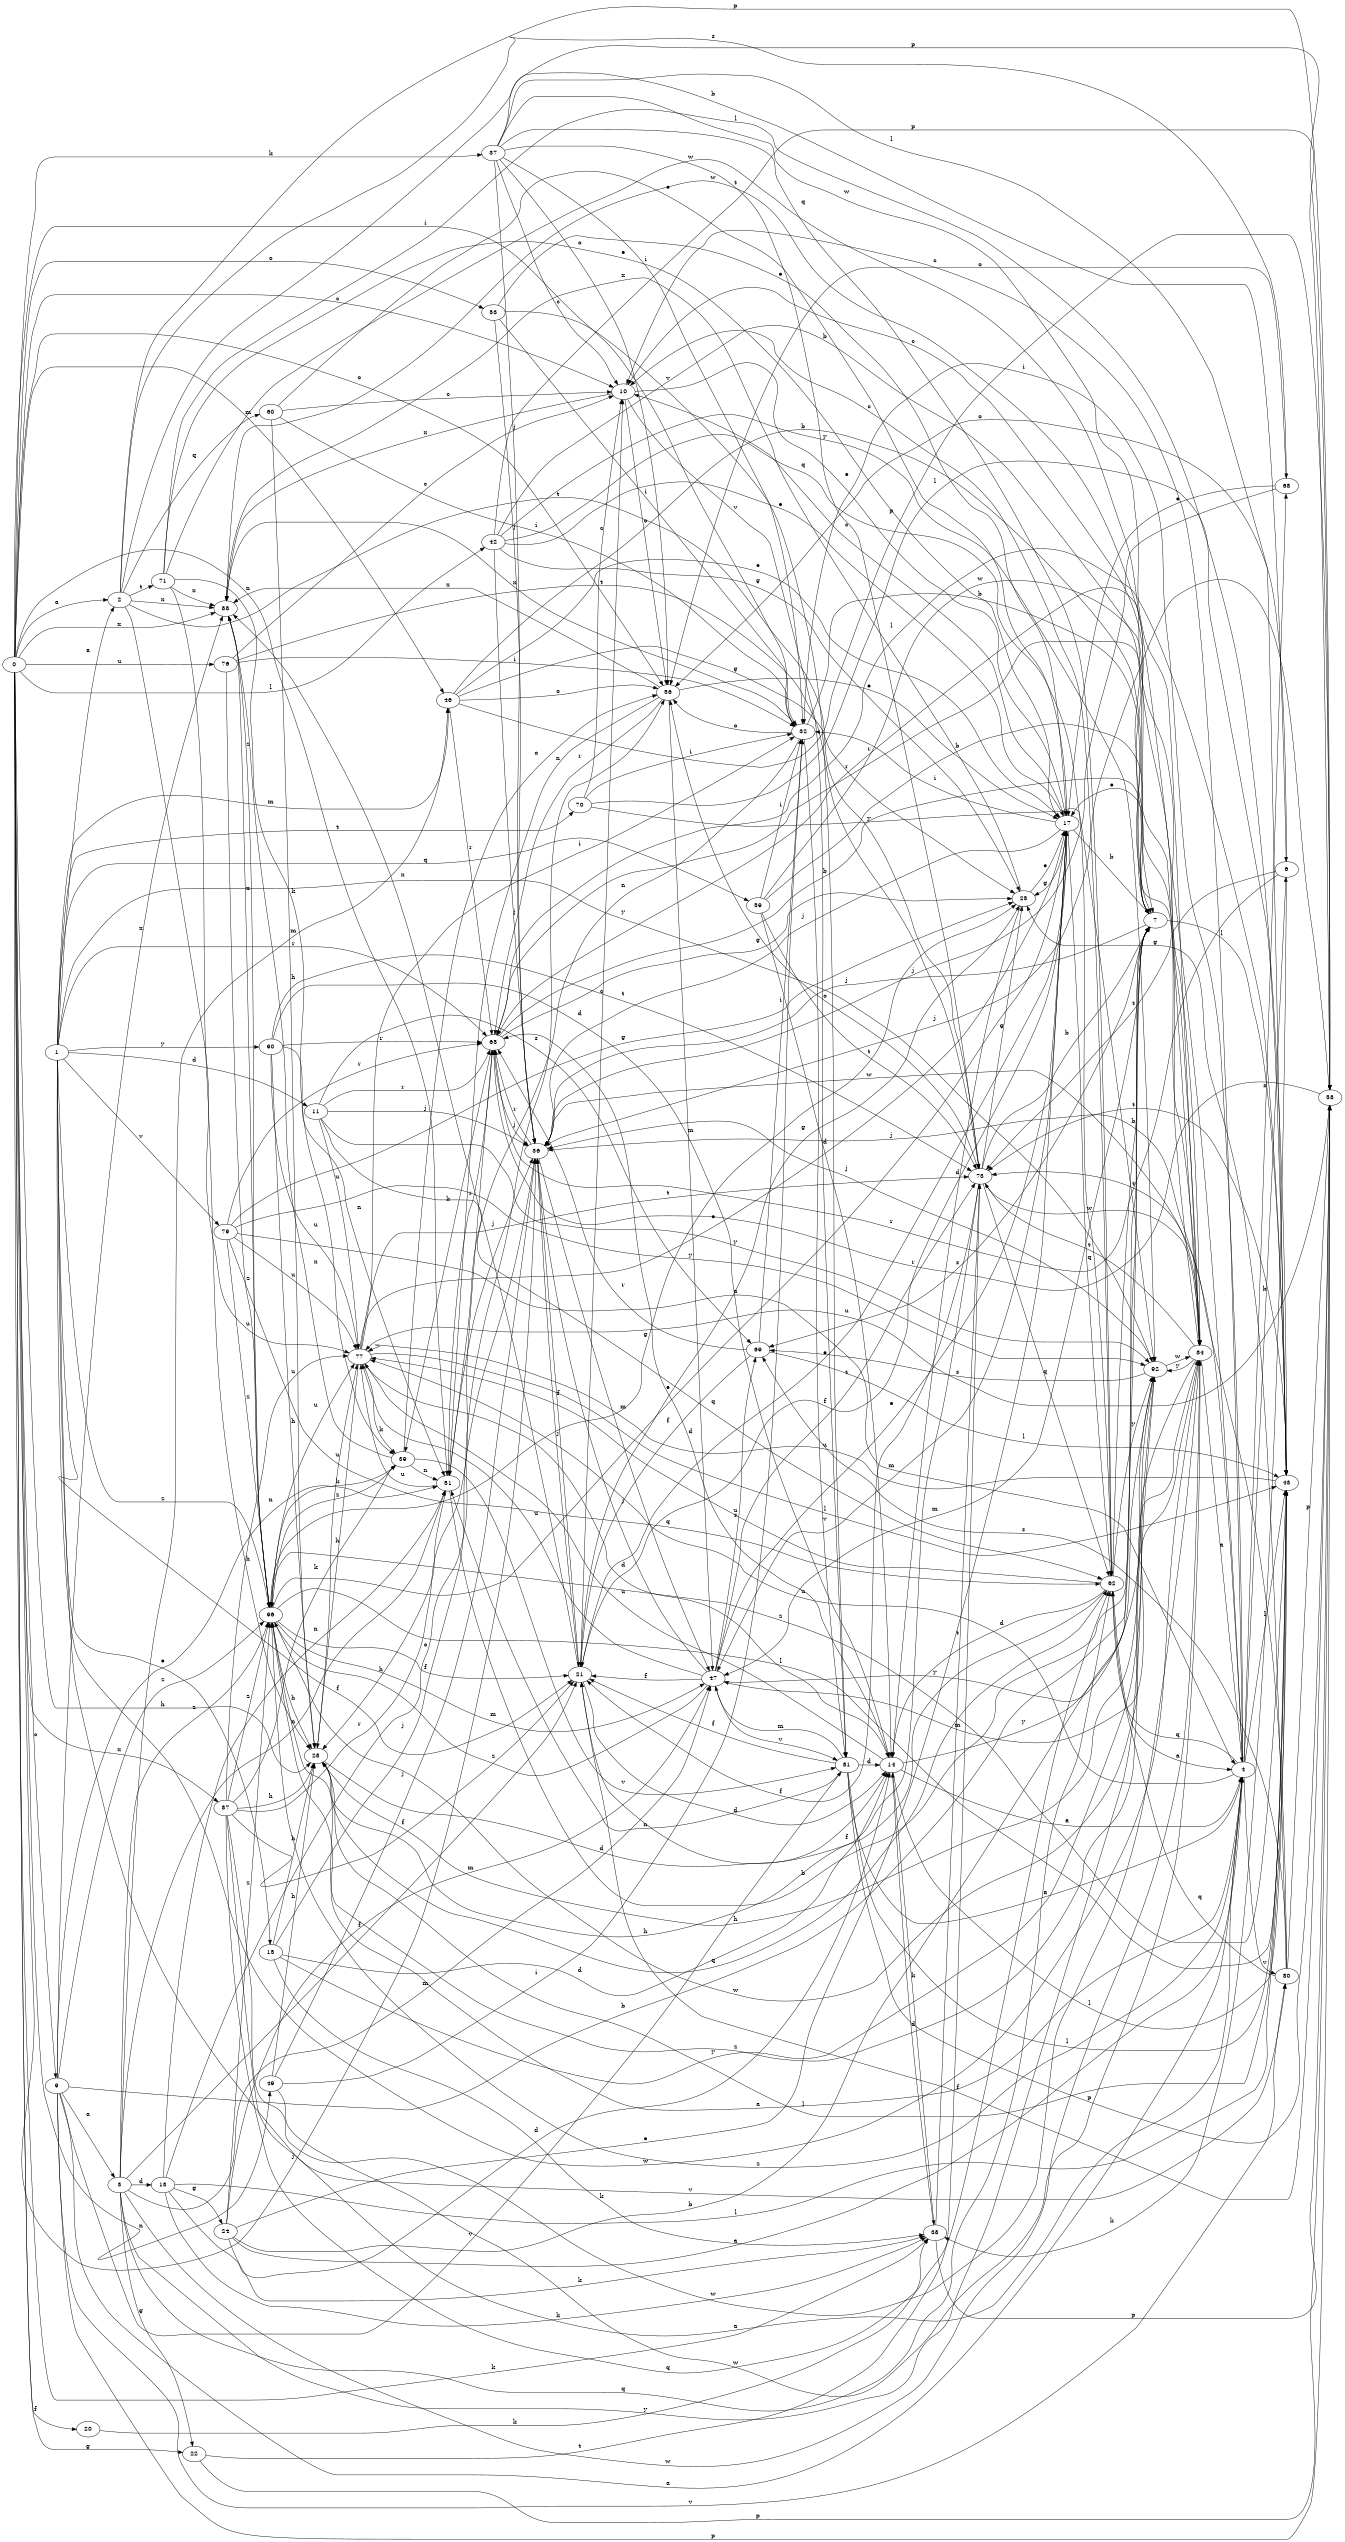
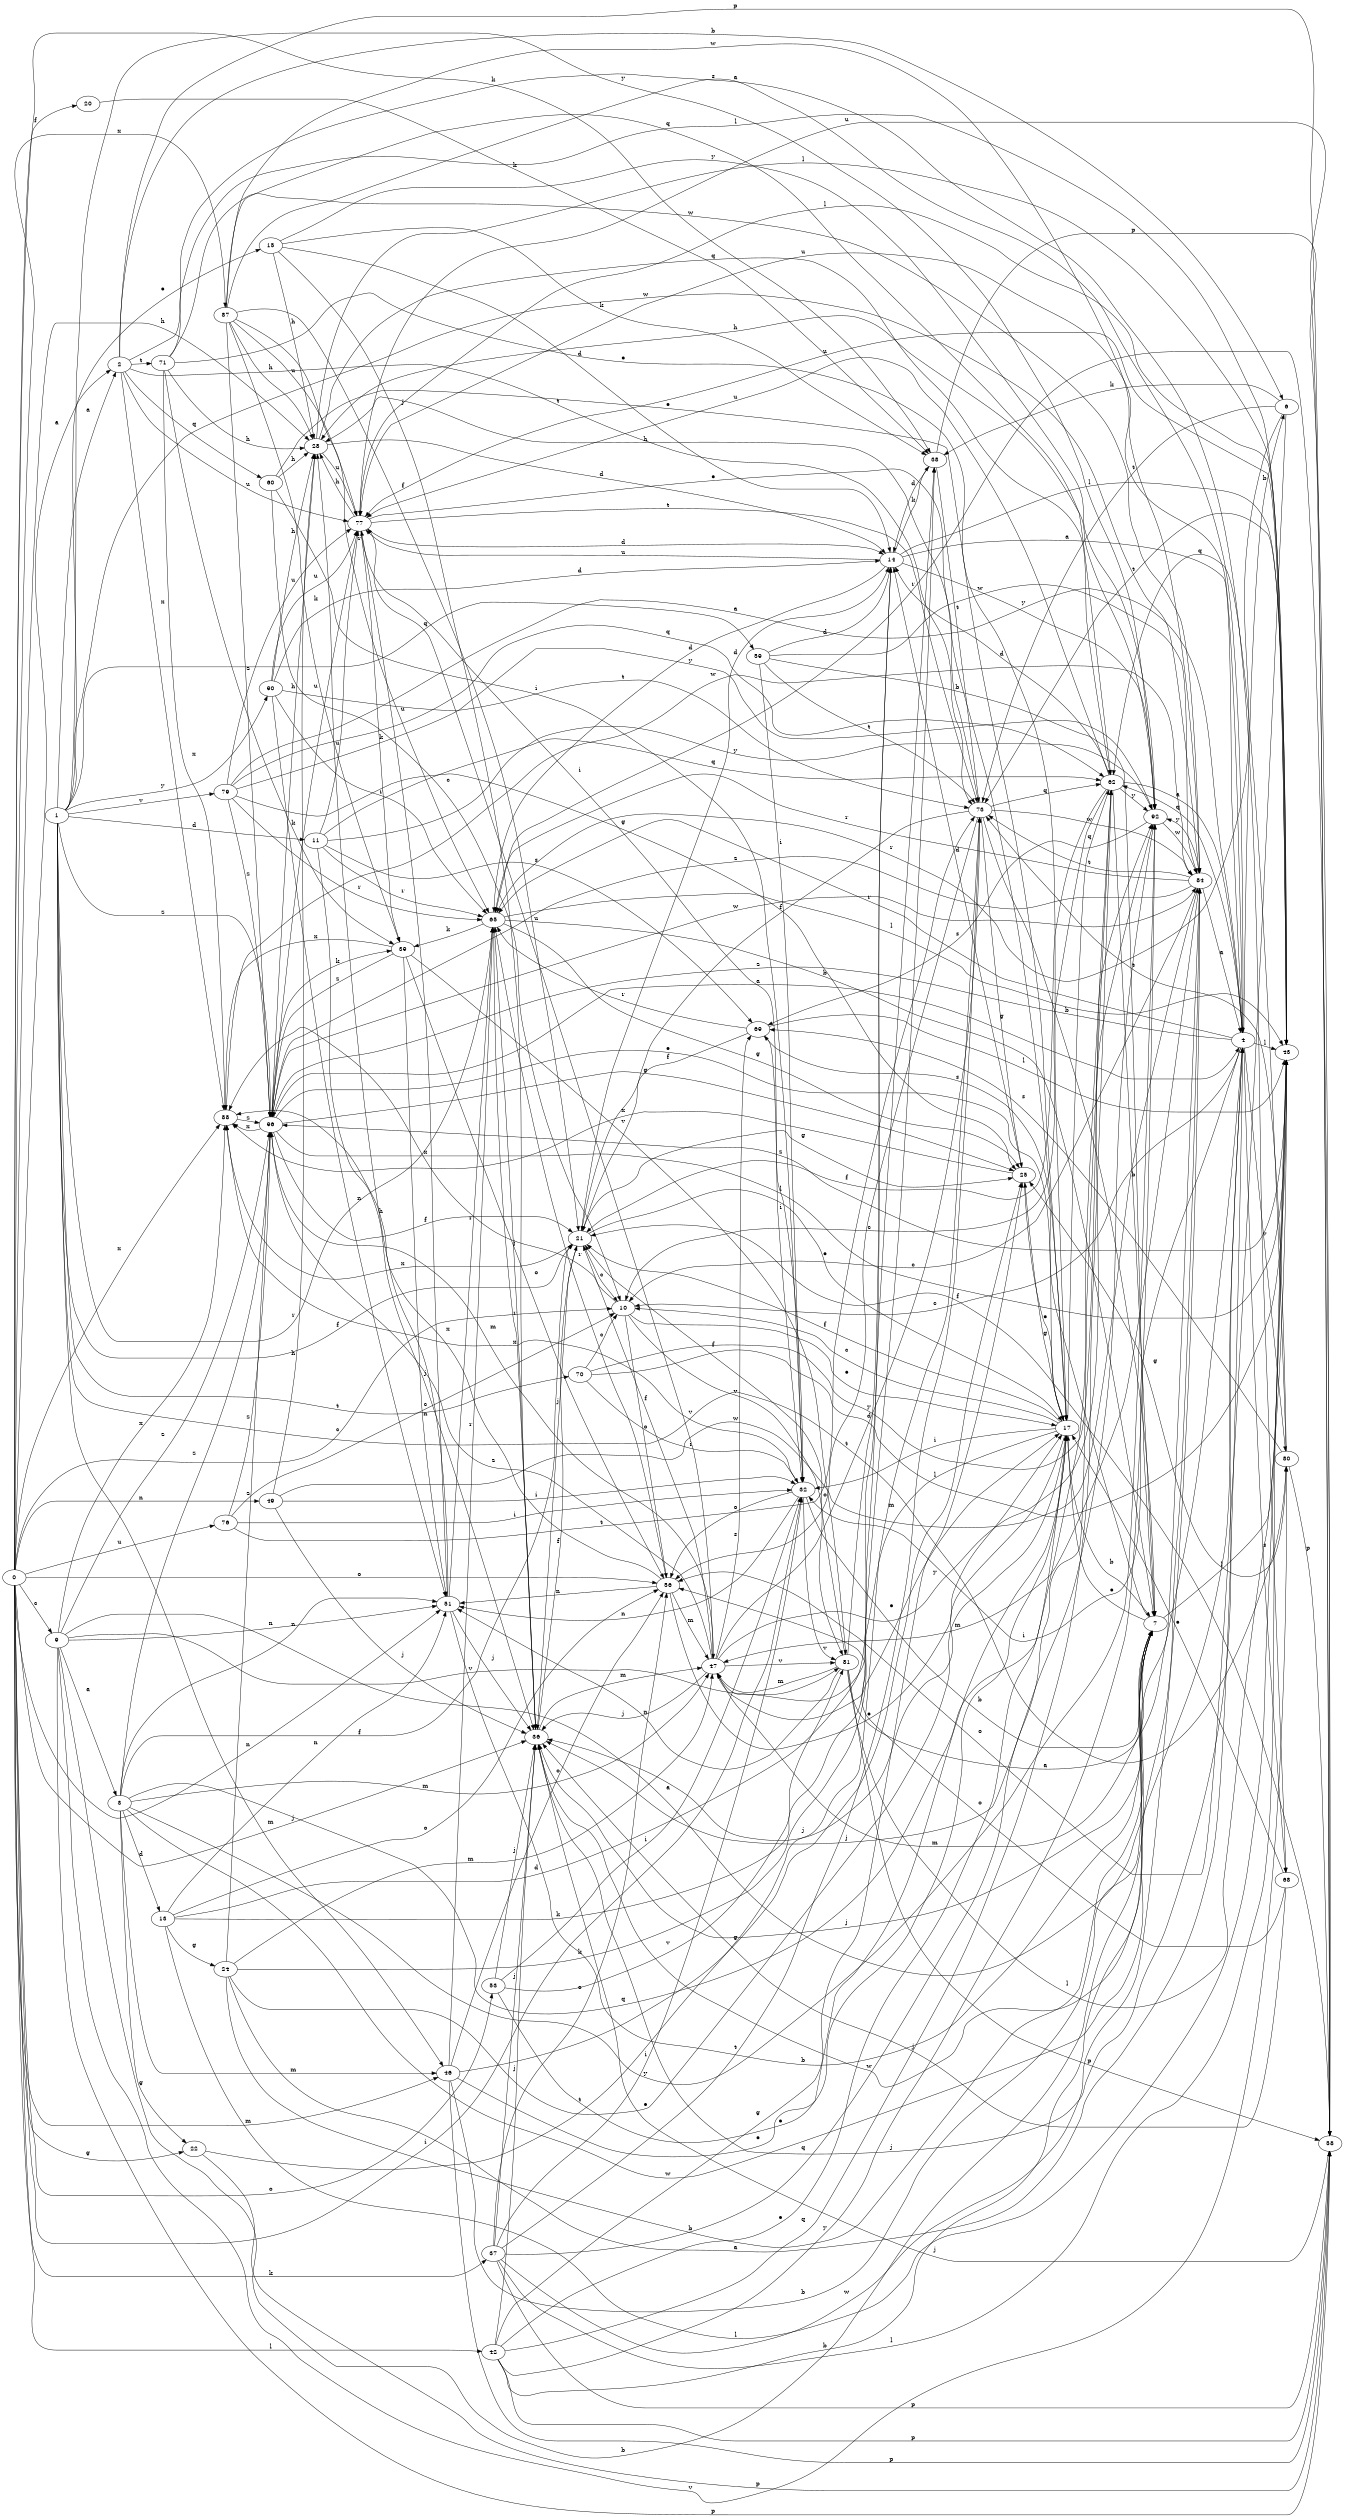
(540, 273) -> none
